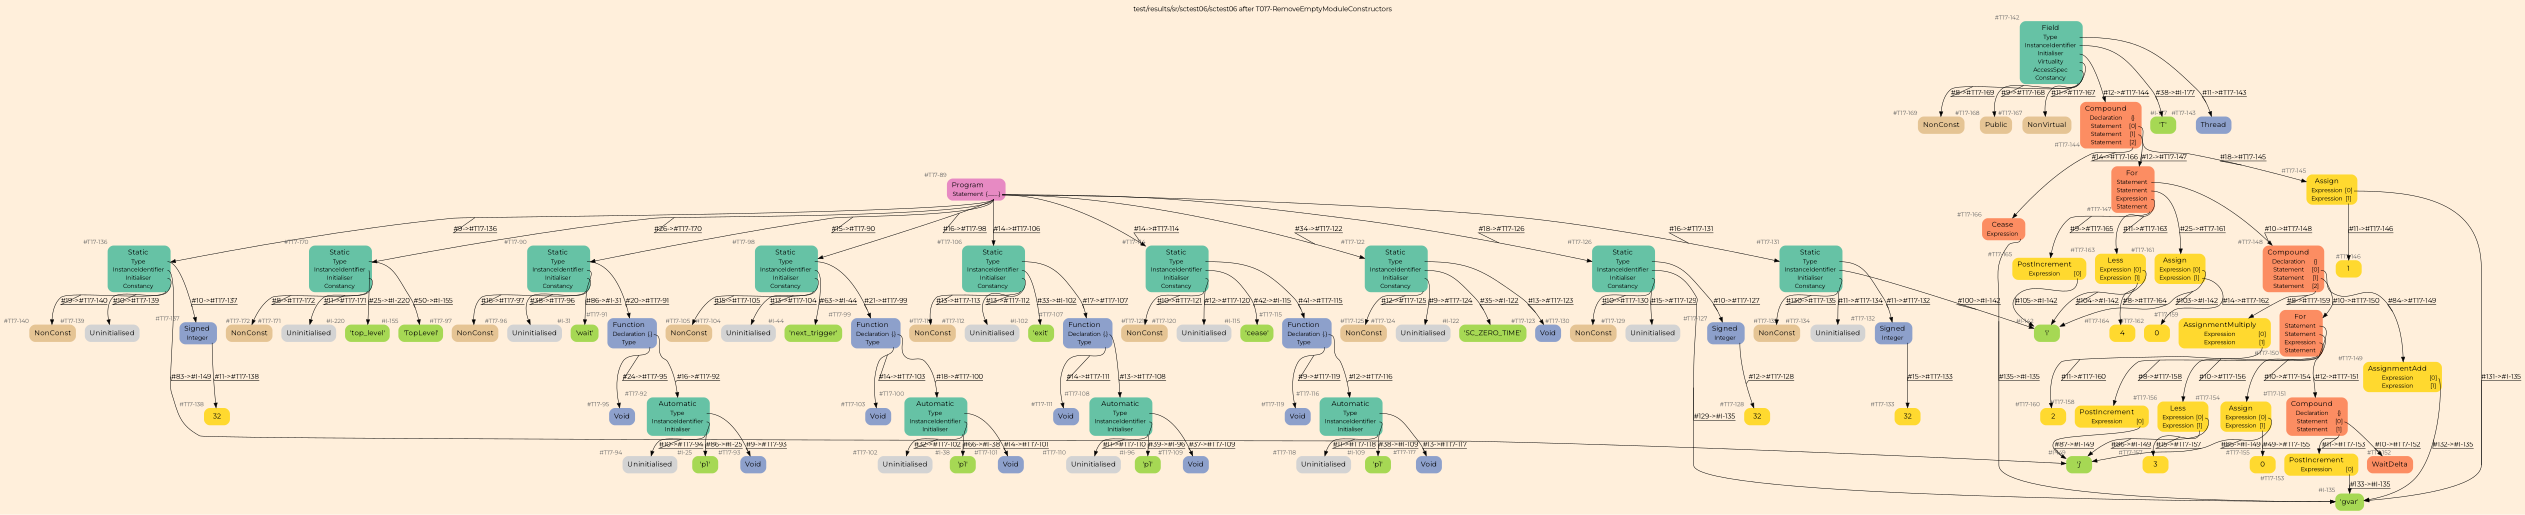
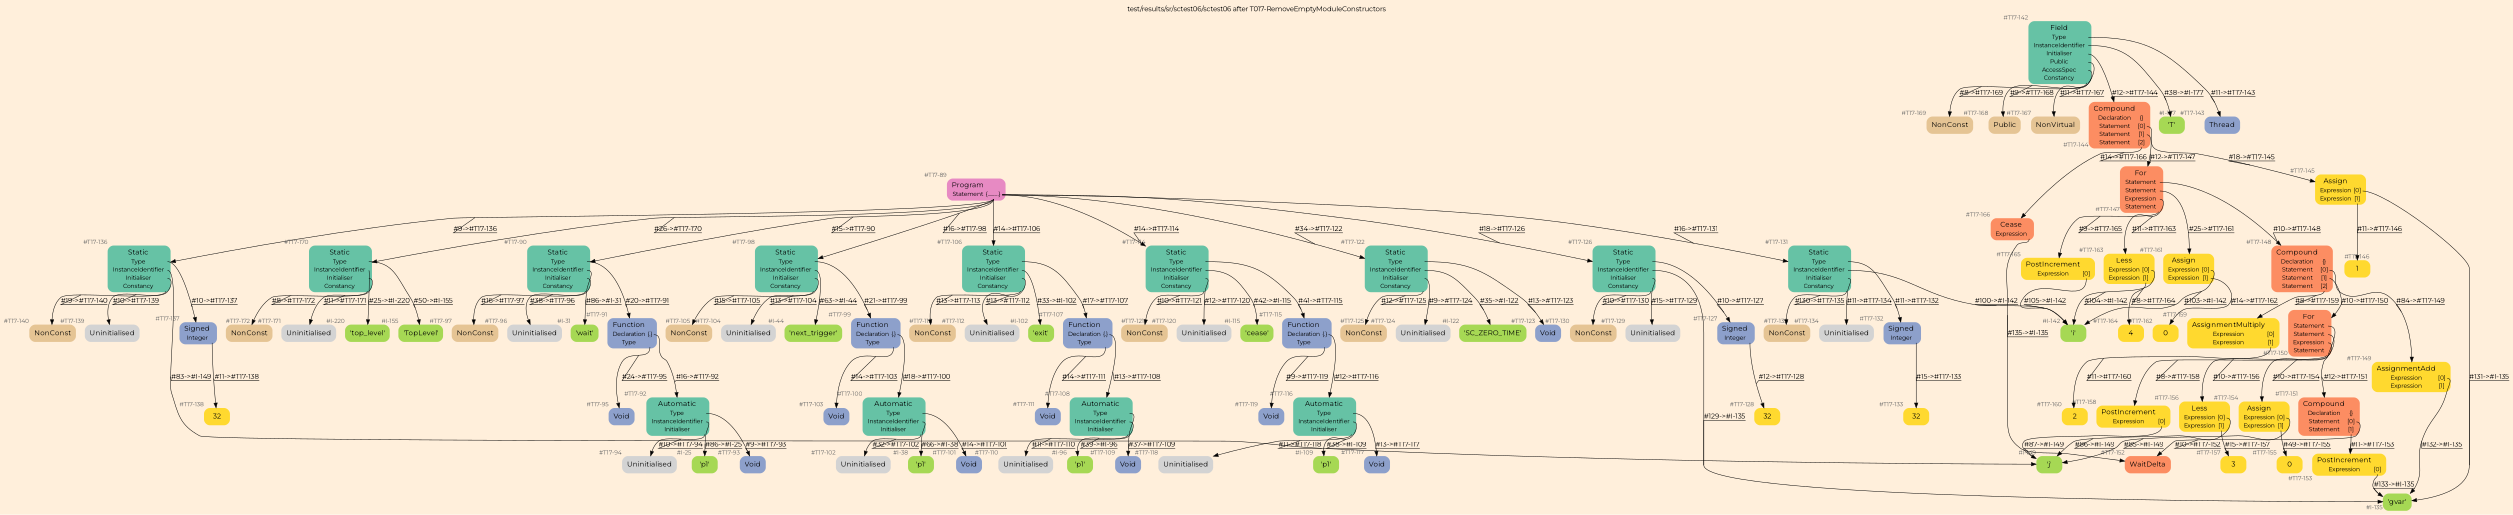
(2051, 62) -> (2059, 62)
(2043, 485) -> (2008, 391)
